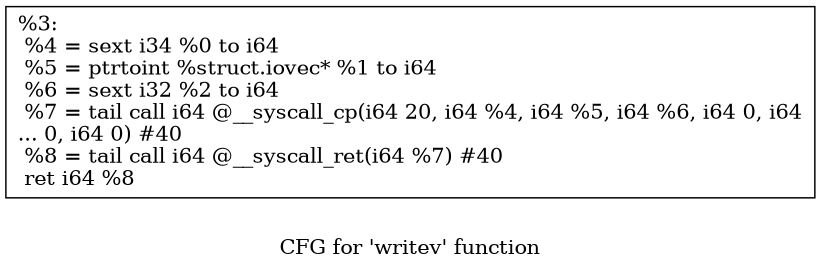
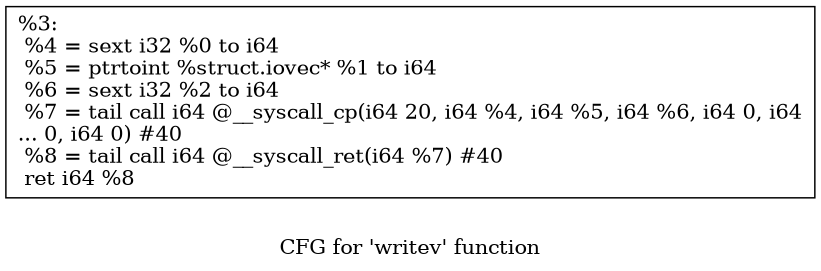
(149, 46) -> (149, 46)
